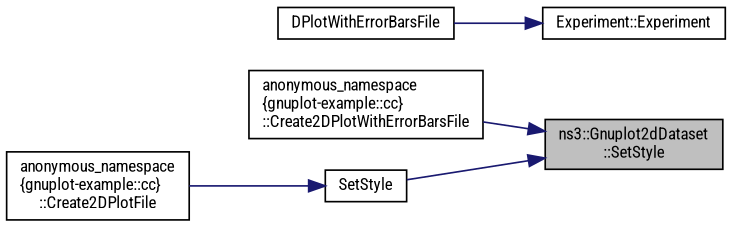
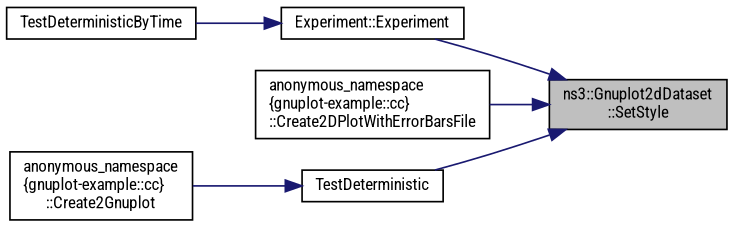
(366, 23) -> (101, 23)
none -> (493, 56)
(98, 186) -> (101, 186)
(366, 186) -> (373, 186)
